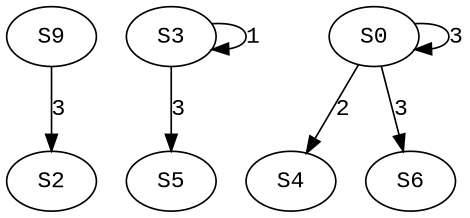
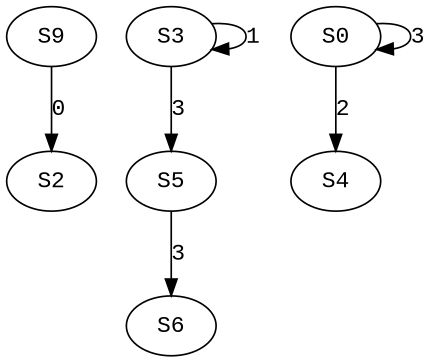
(390, 101) -> (171, 245)
(59, 109) -> (59, 109)
